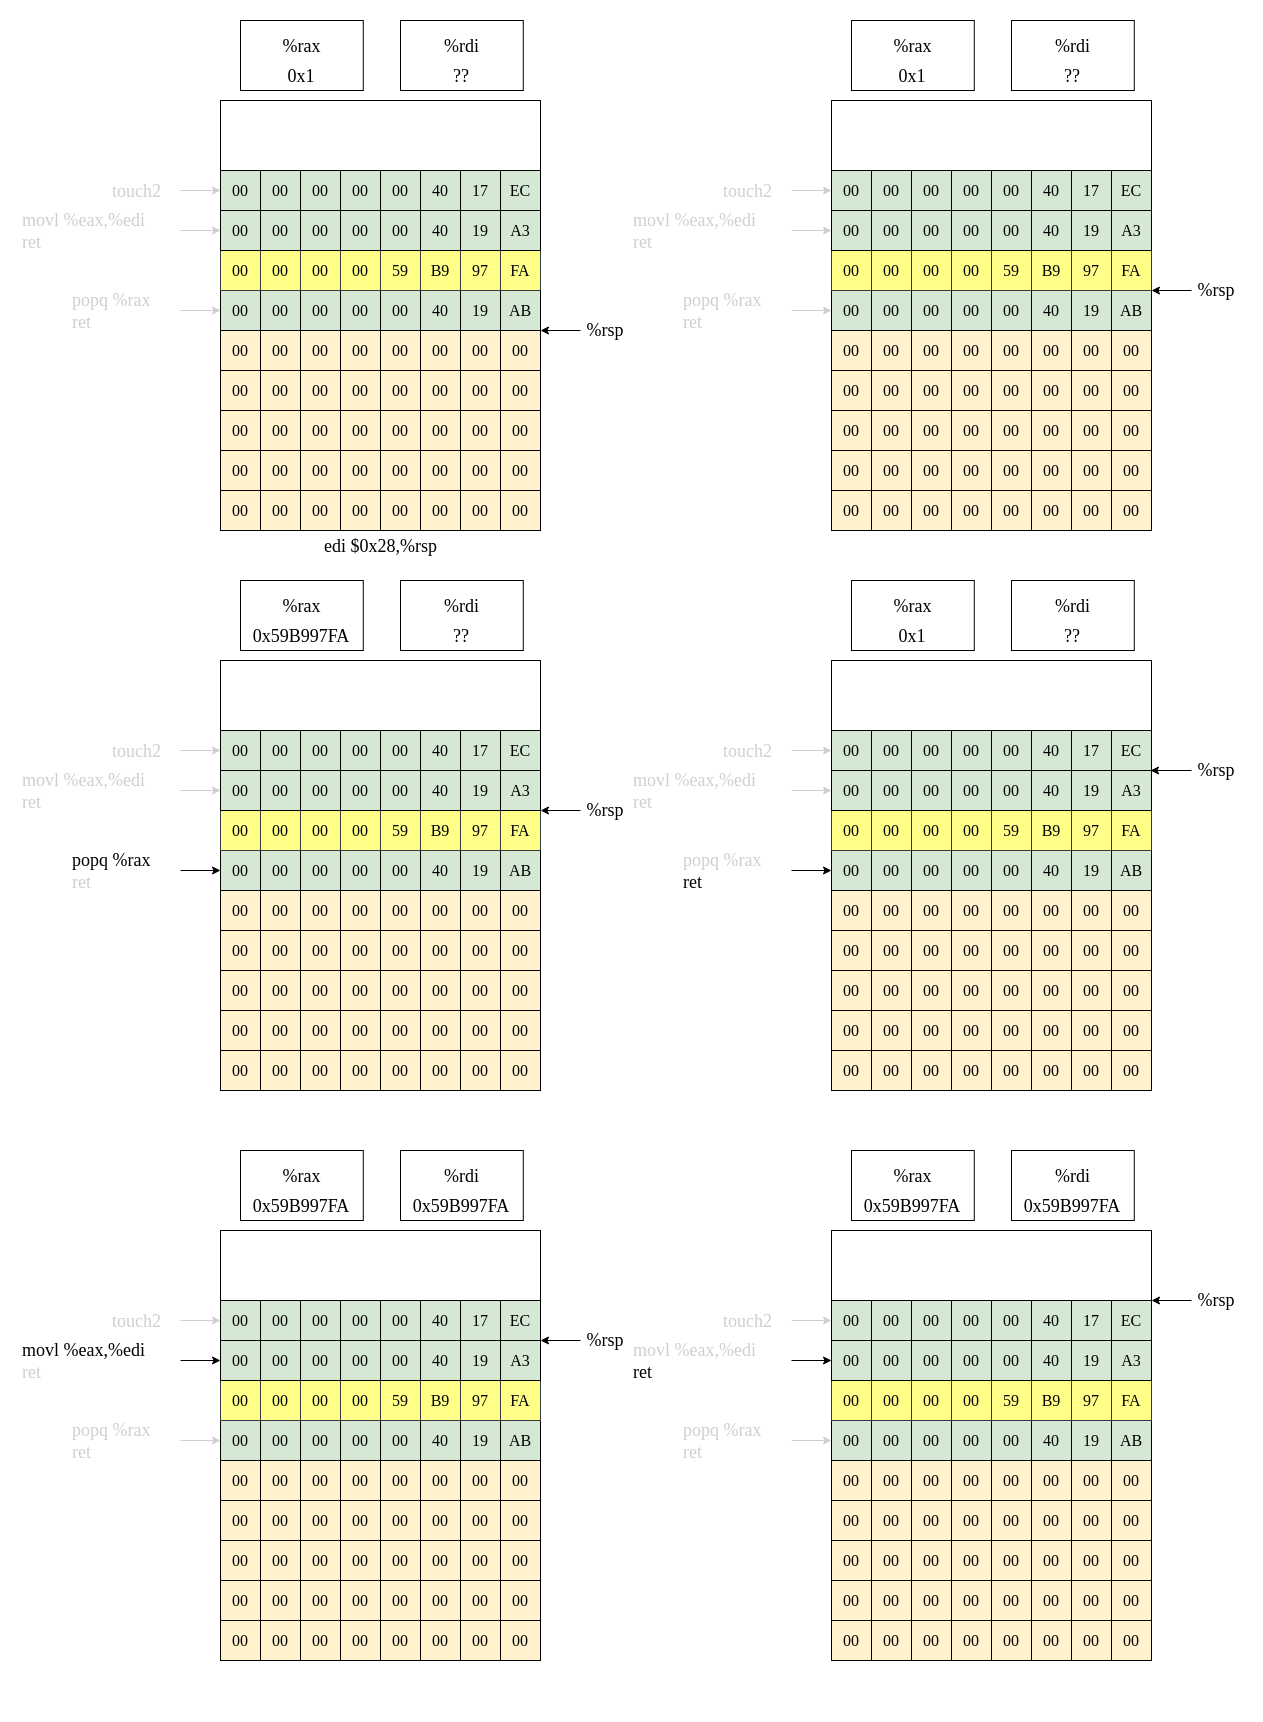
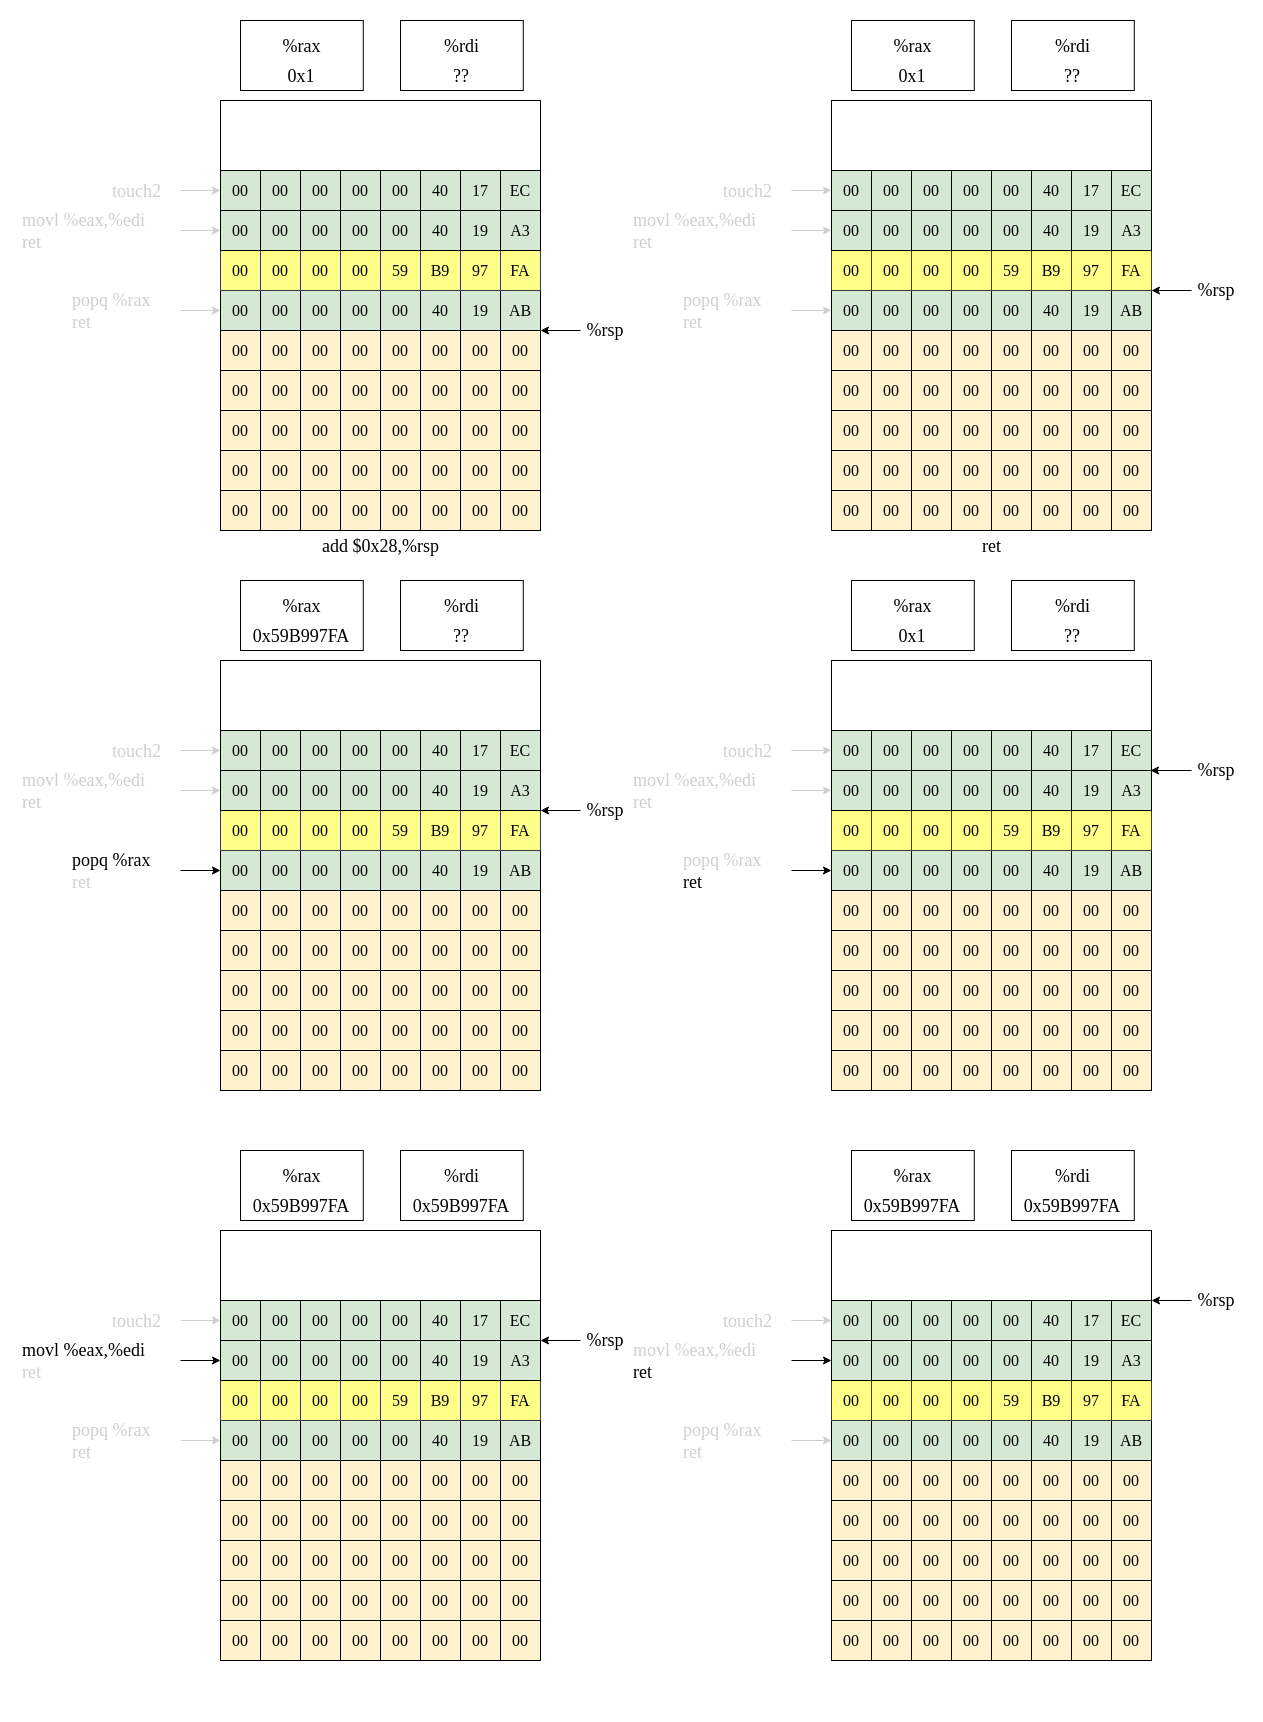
(381, 546) -> (381, 546)
none -> (992, 546)
